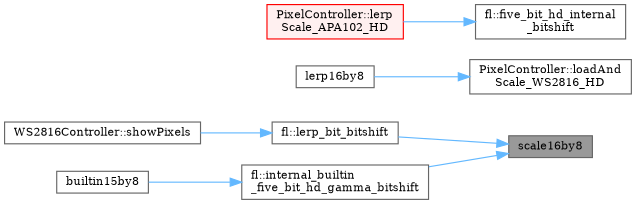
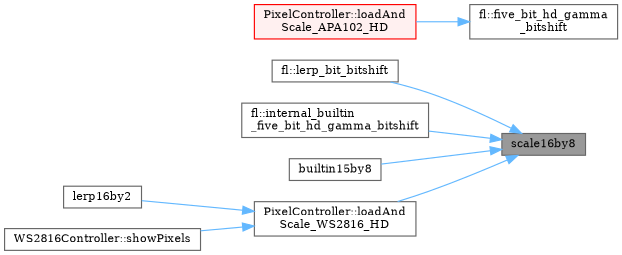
(335, 22) -> (335, 22)
(551, 22) -> (544, 22)
(335, 77) -> (103, 197)
(230, 133) -> (222, 229)
(189, 182) -> (436, 157)
none -> (453, 182)
